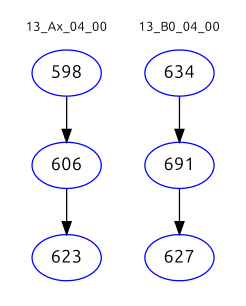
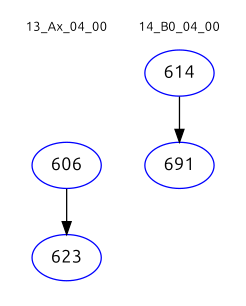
(179, 28) -> (179, 28)
(67, 73) -> none
(179, 73) -> (179, 73)
(179, 258) -> none
